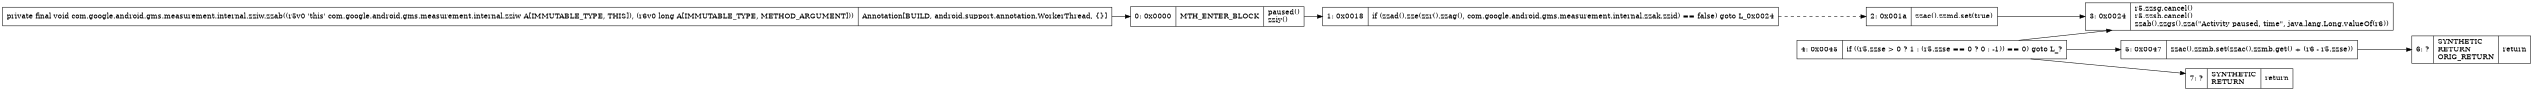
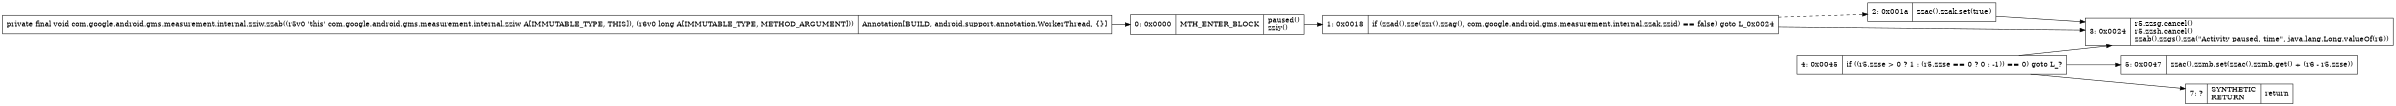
(1954, 16) -> (1954, 12)
none -> (1929, 29)
(2471, 50) -> none
